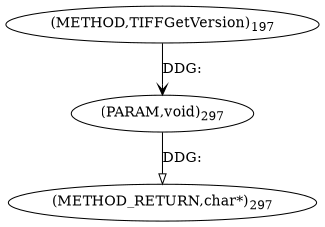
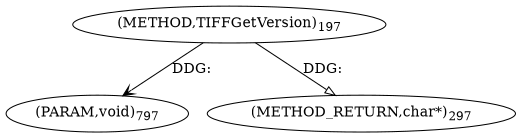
(213, 112) -> (147, 112)
(162, 153) -> (291, 66)
